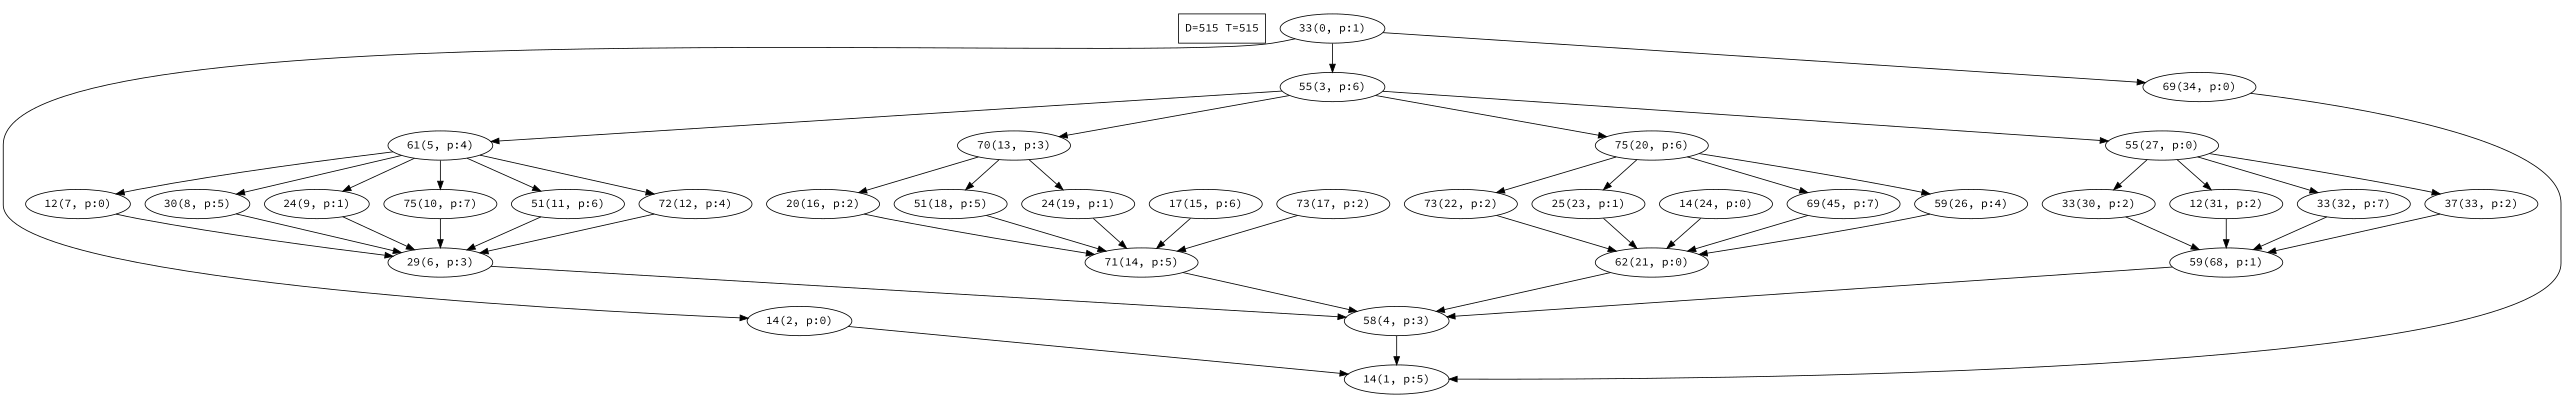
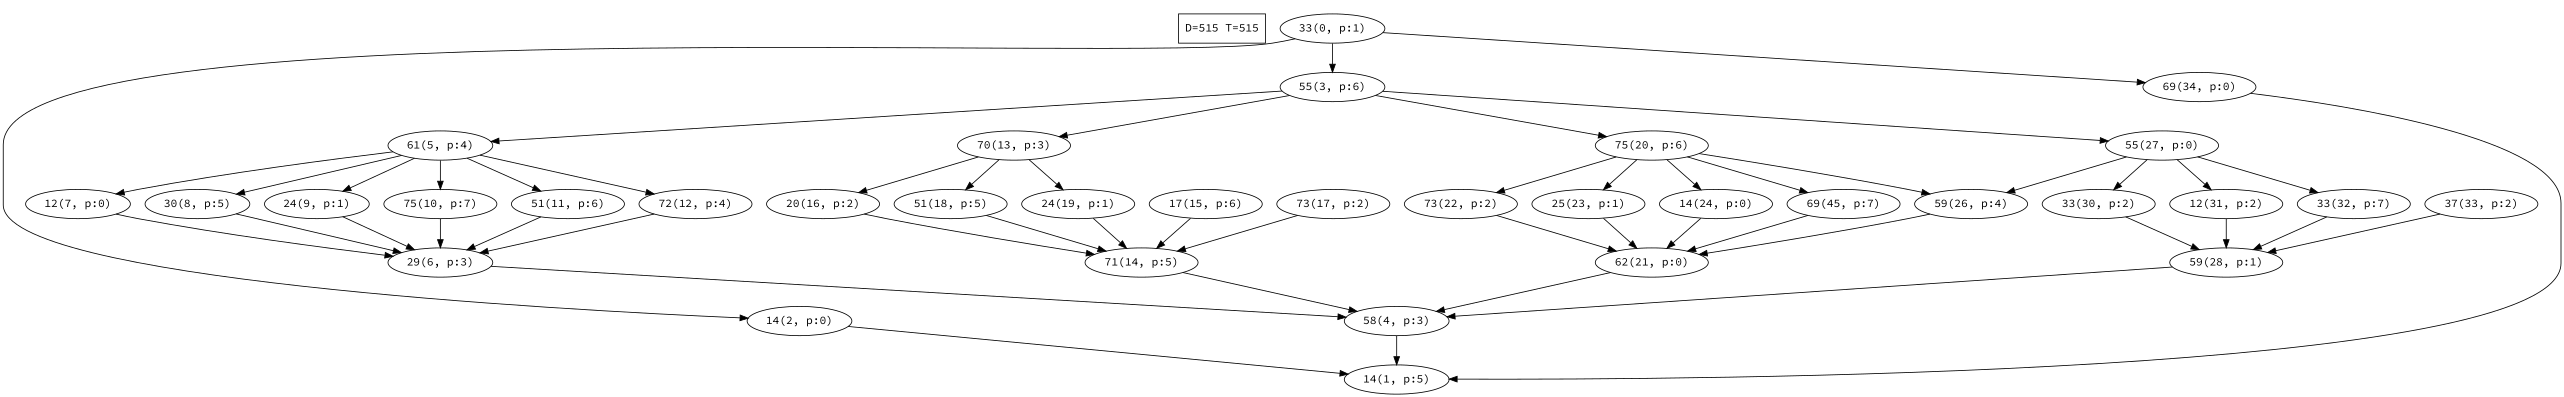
none -> (1681, 172)
(2321, 172) -> (2070, 174)
(2226, 263) -> (2226, 263)
